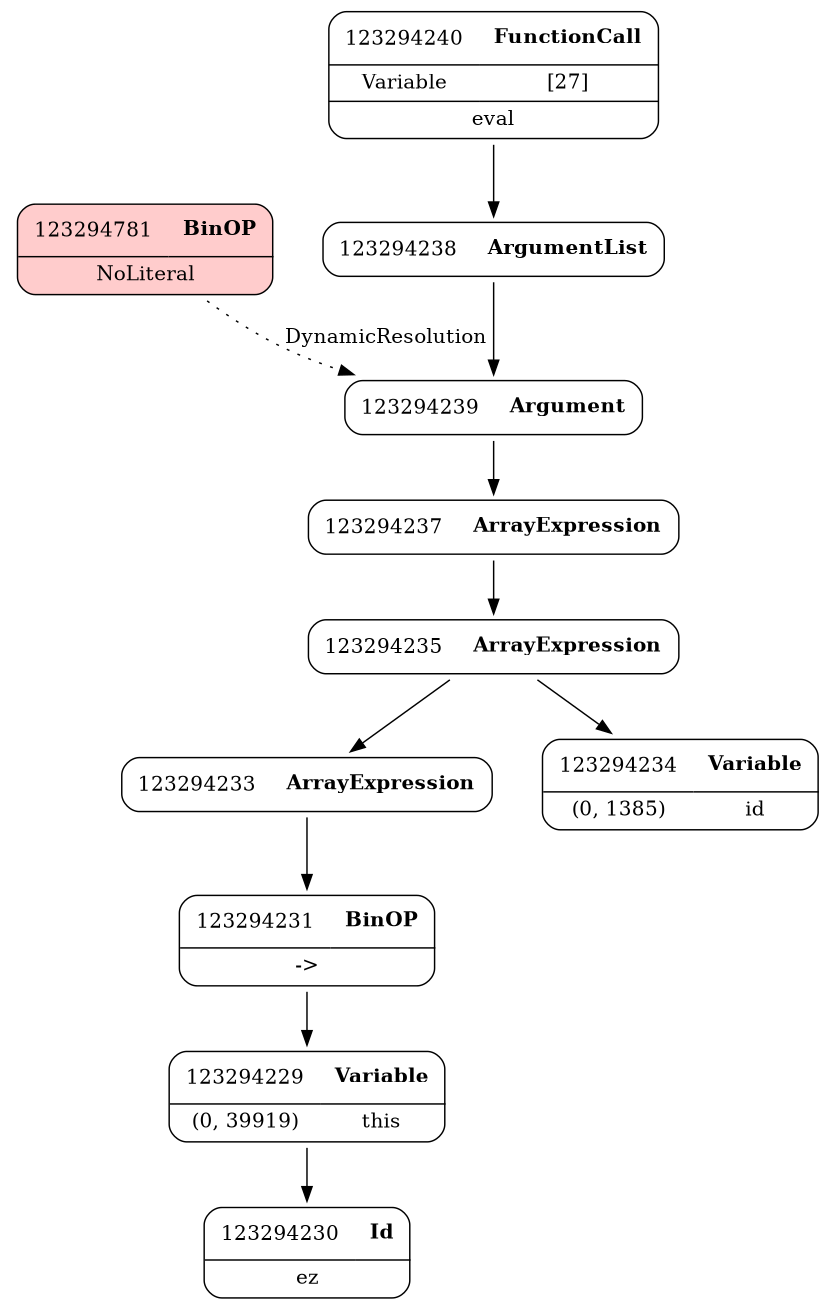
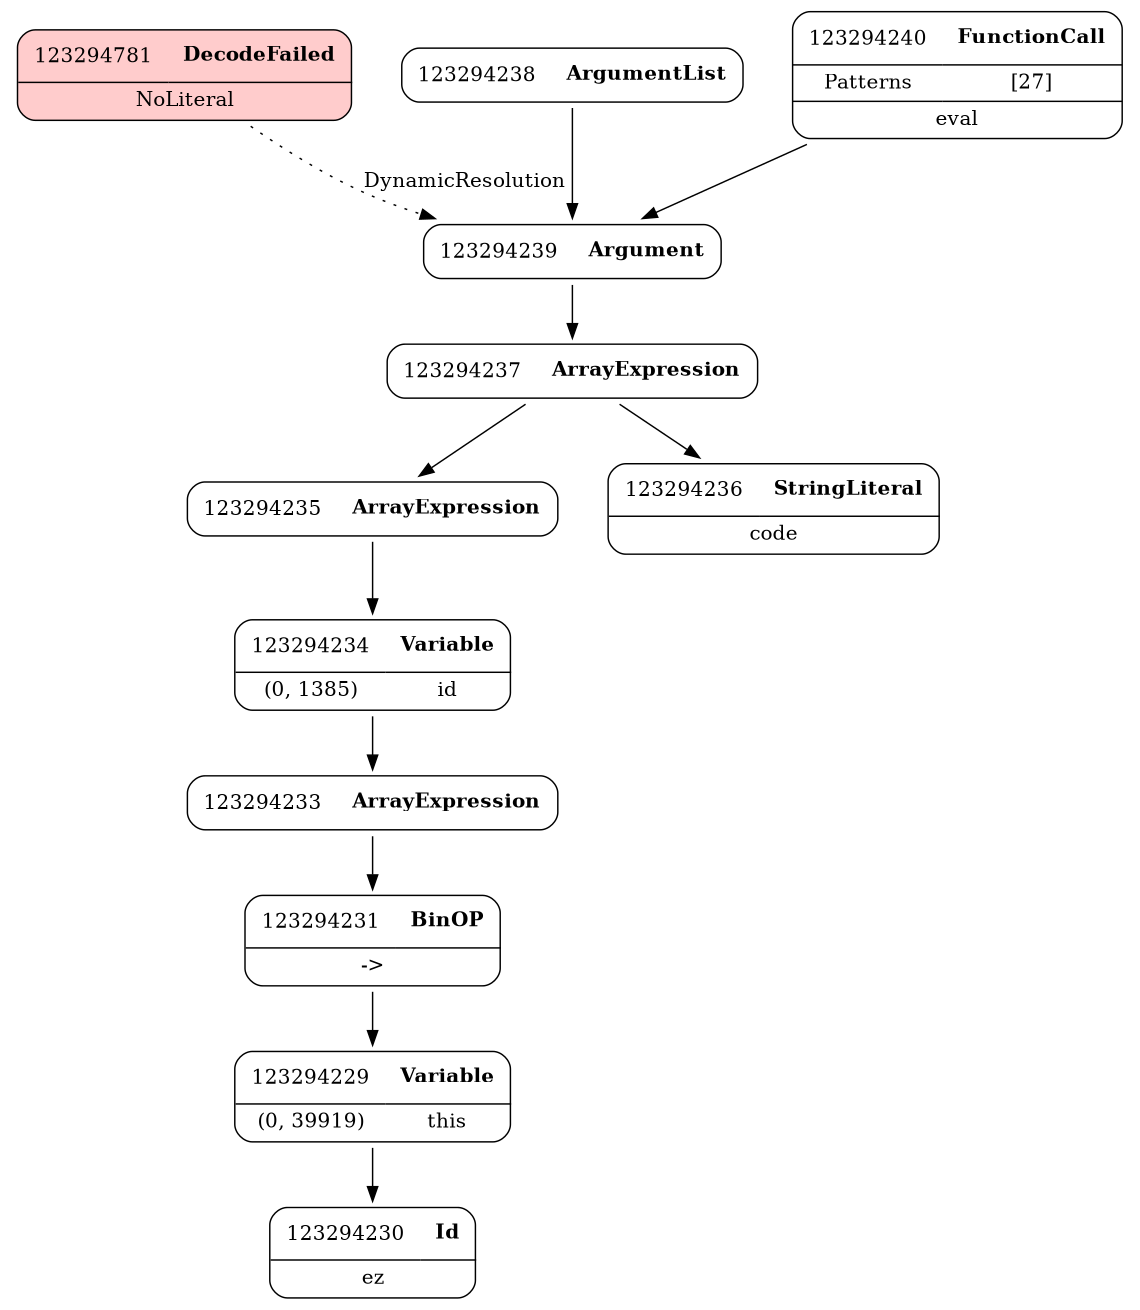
(405, 82) -> (868, 82)
(494, 173) -> (731, 178)
(220, 229) -> (260, 55)
none -> (774, 509)
(406, 711) -> (373, 736)
